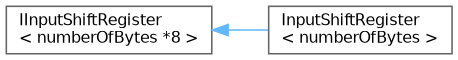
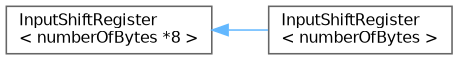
(109, 30) -> (109, 30)
